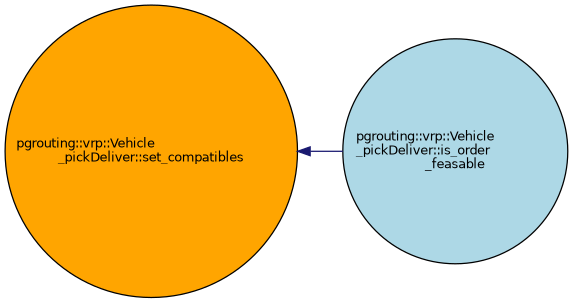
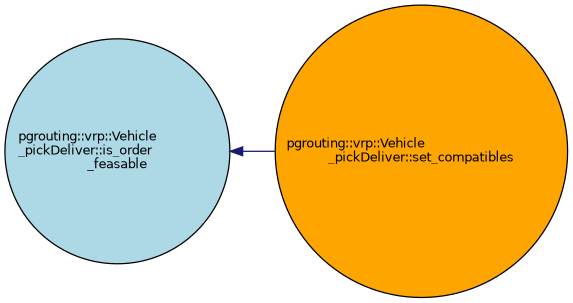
(327, 151) -> (259, 151)
